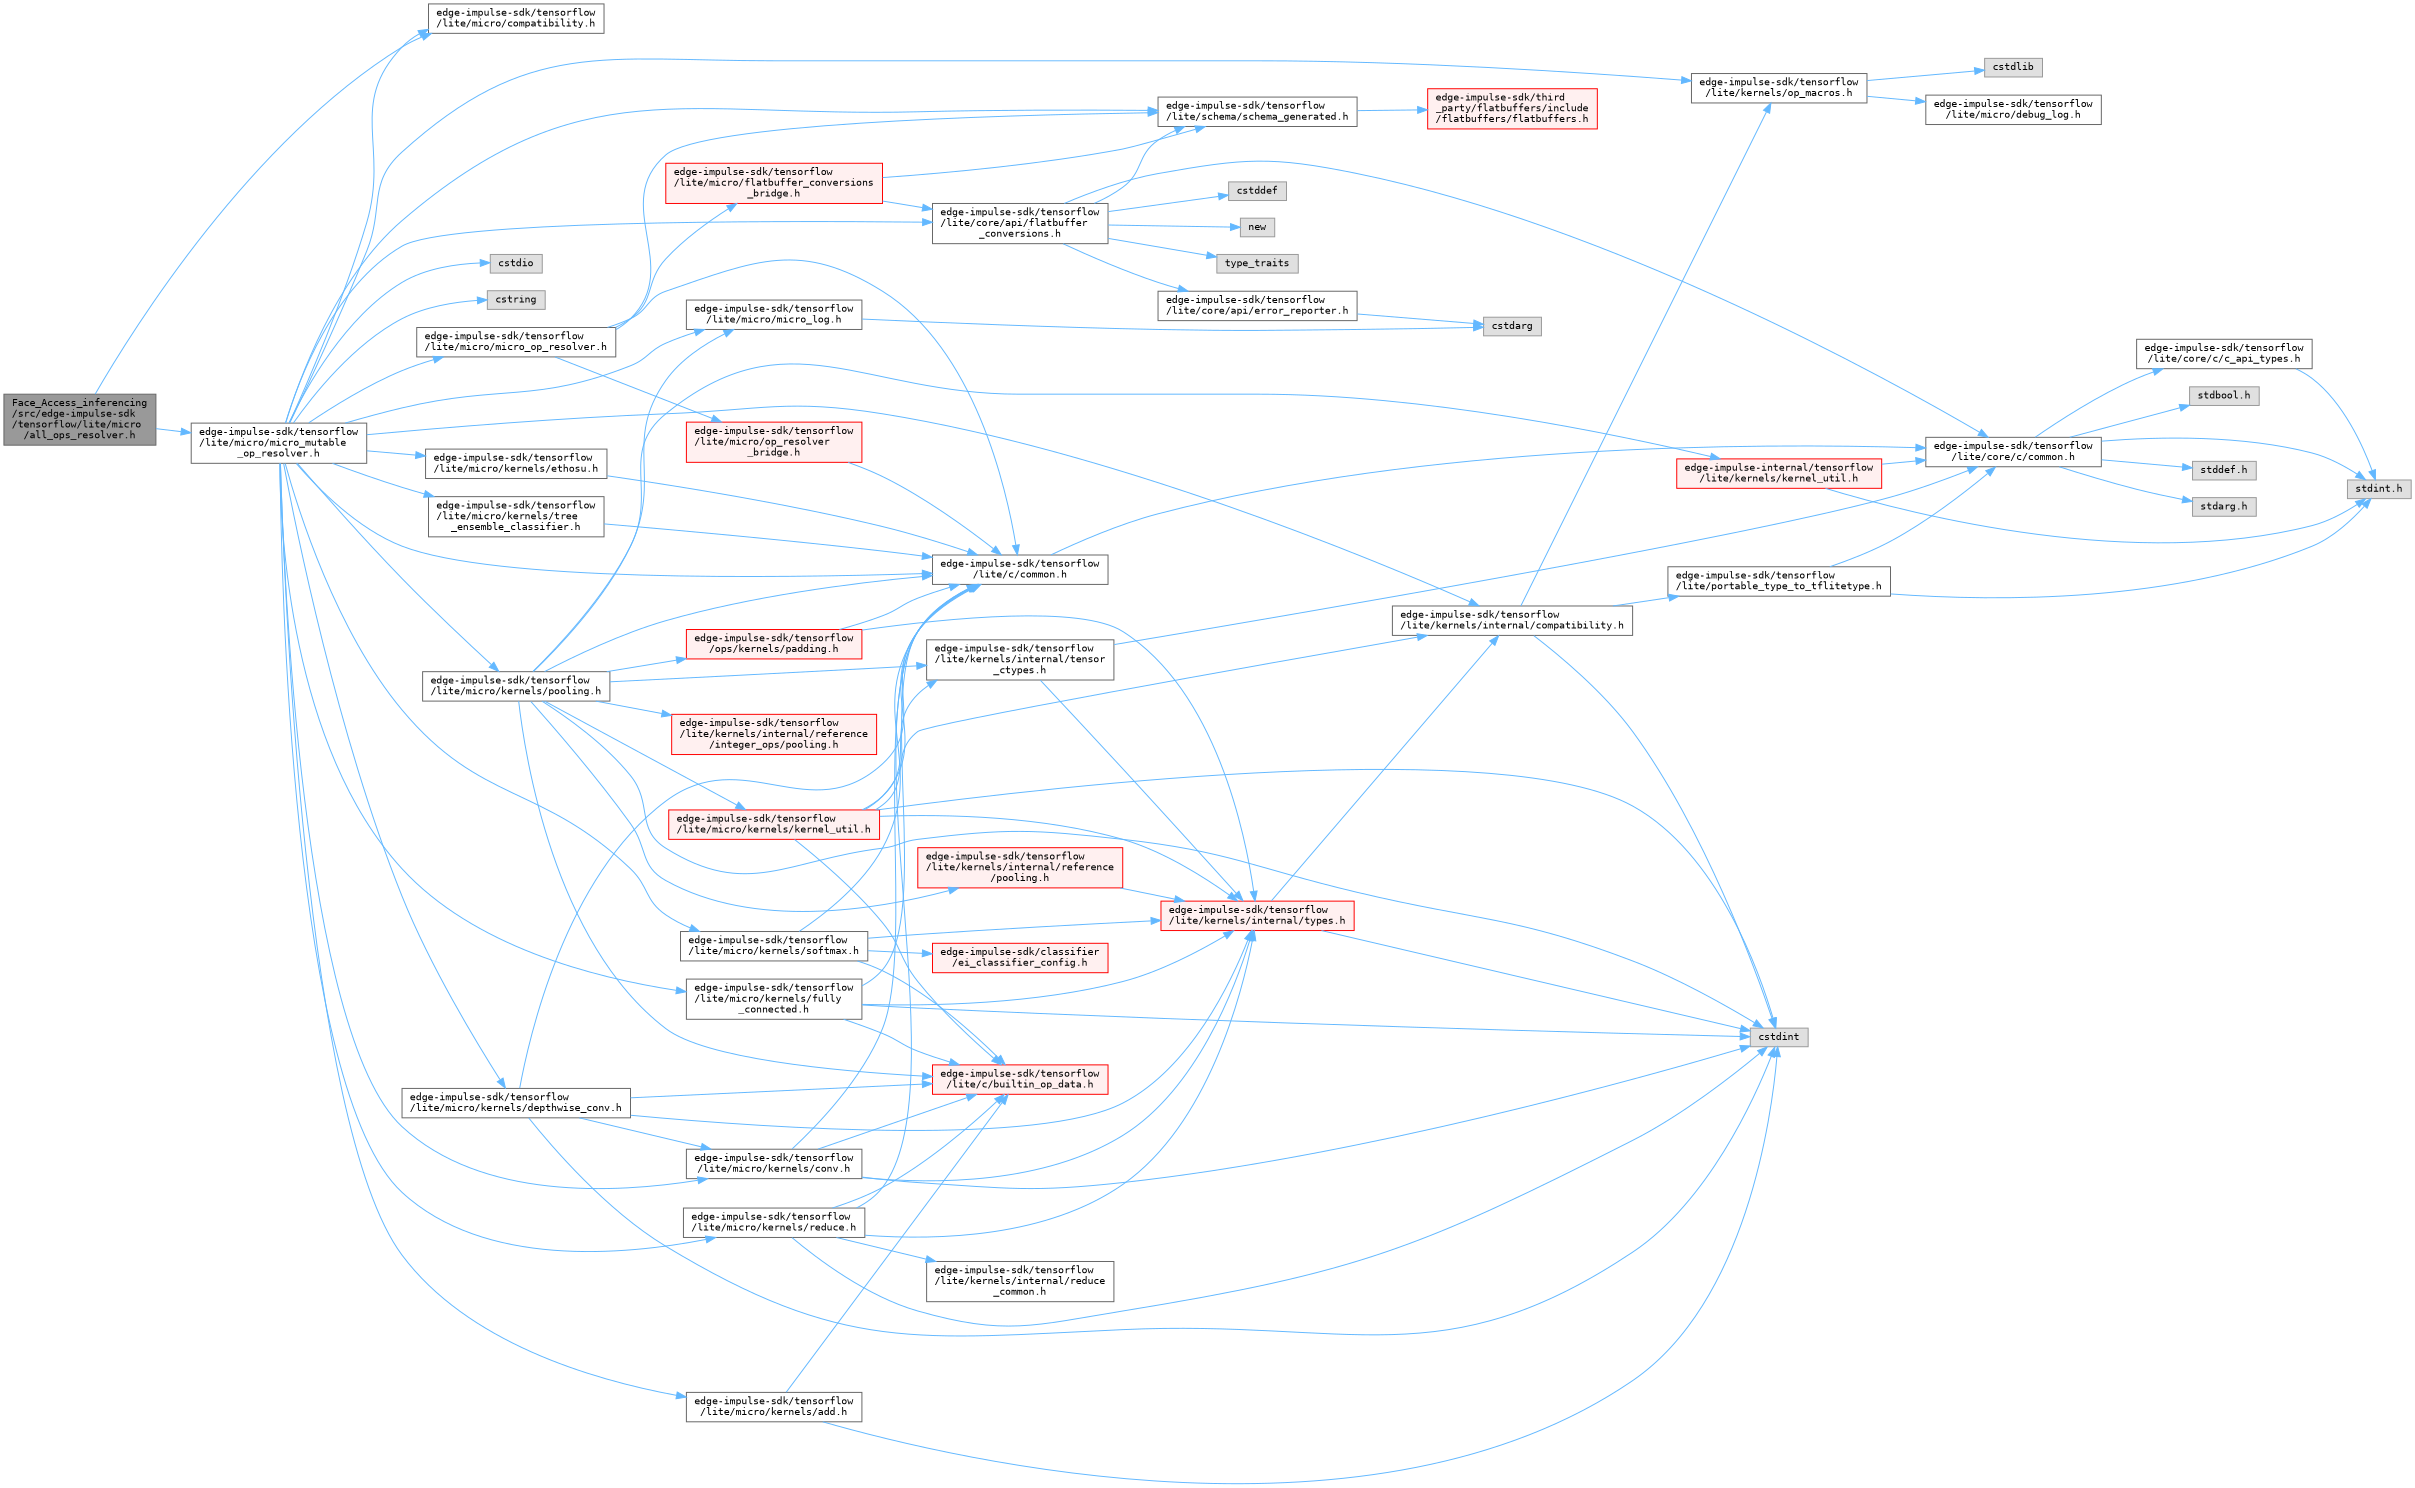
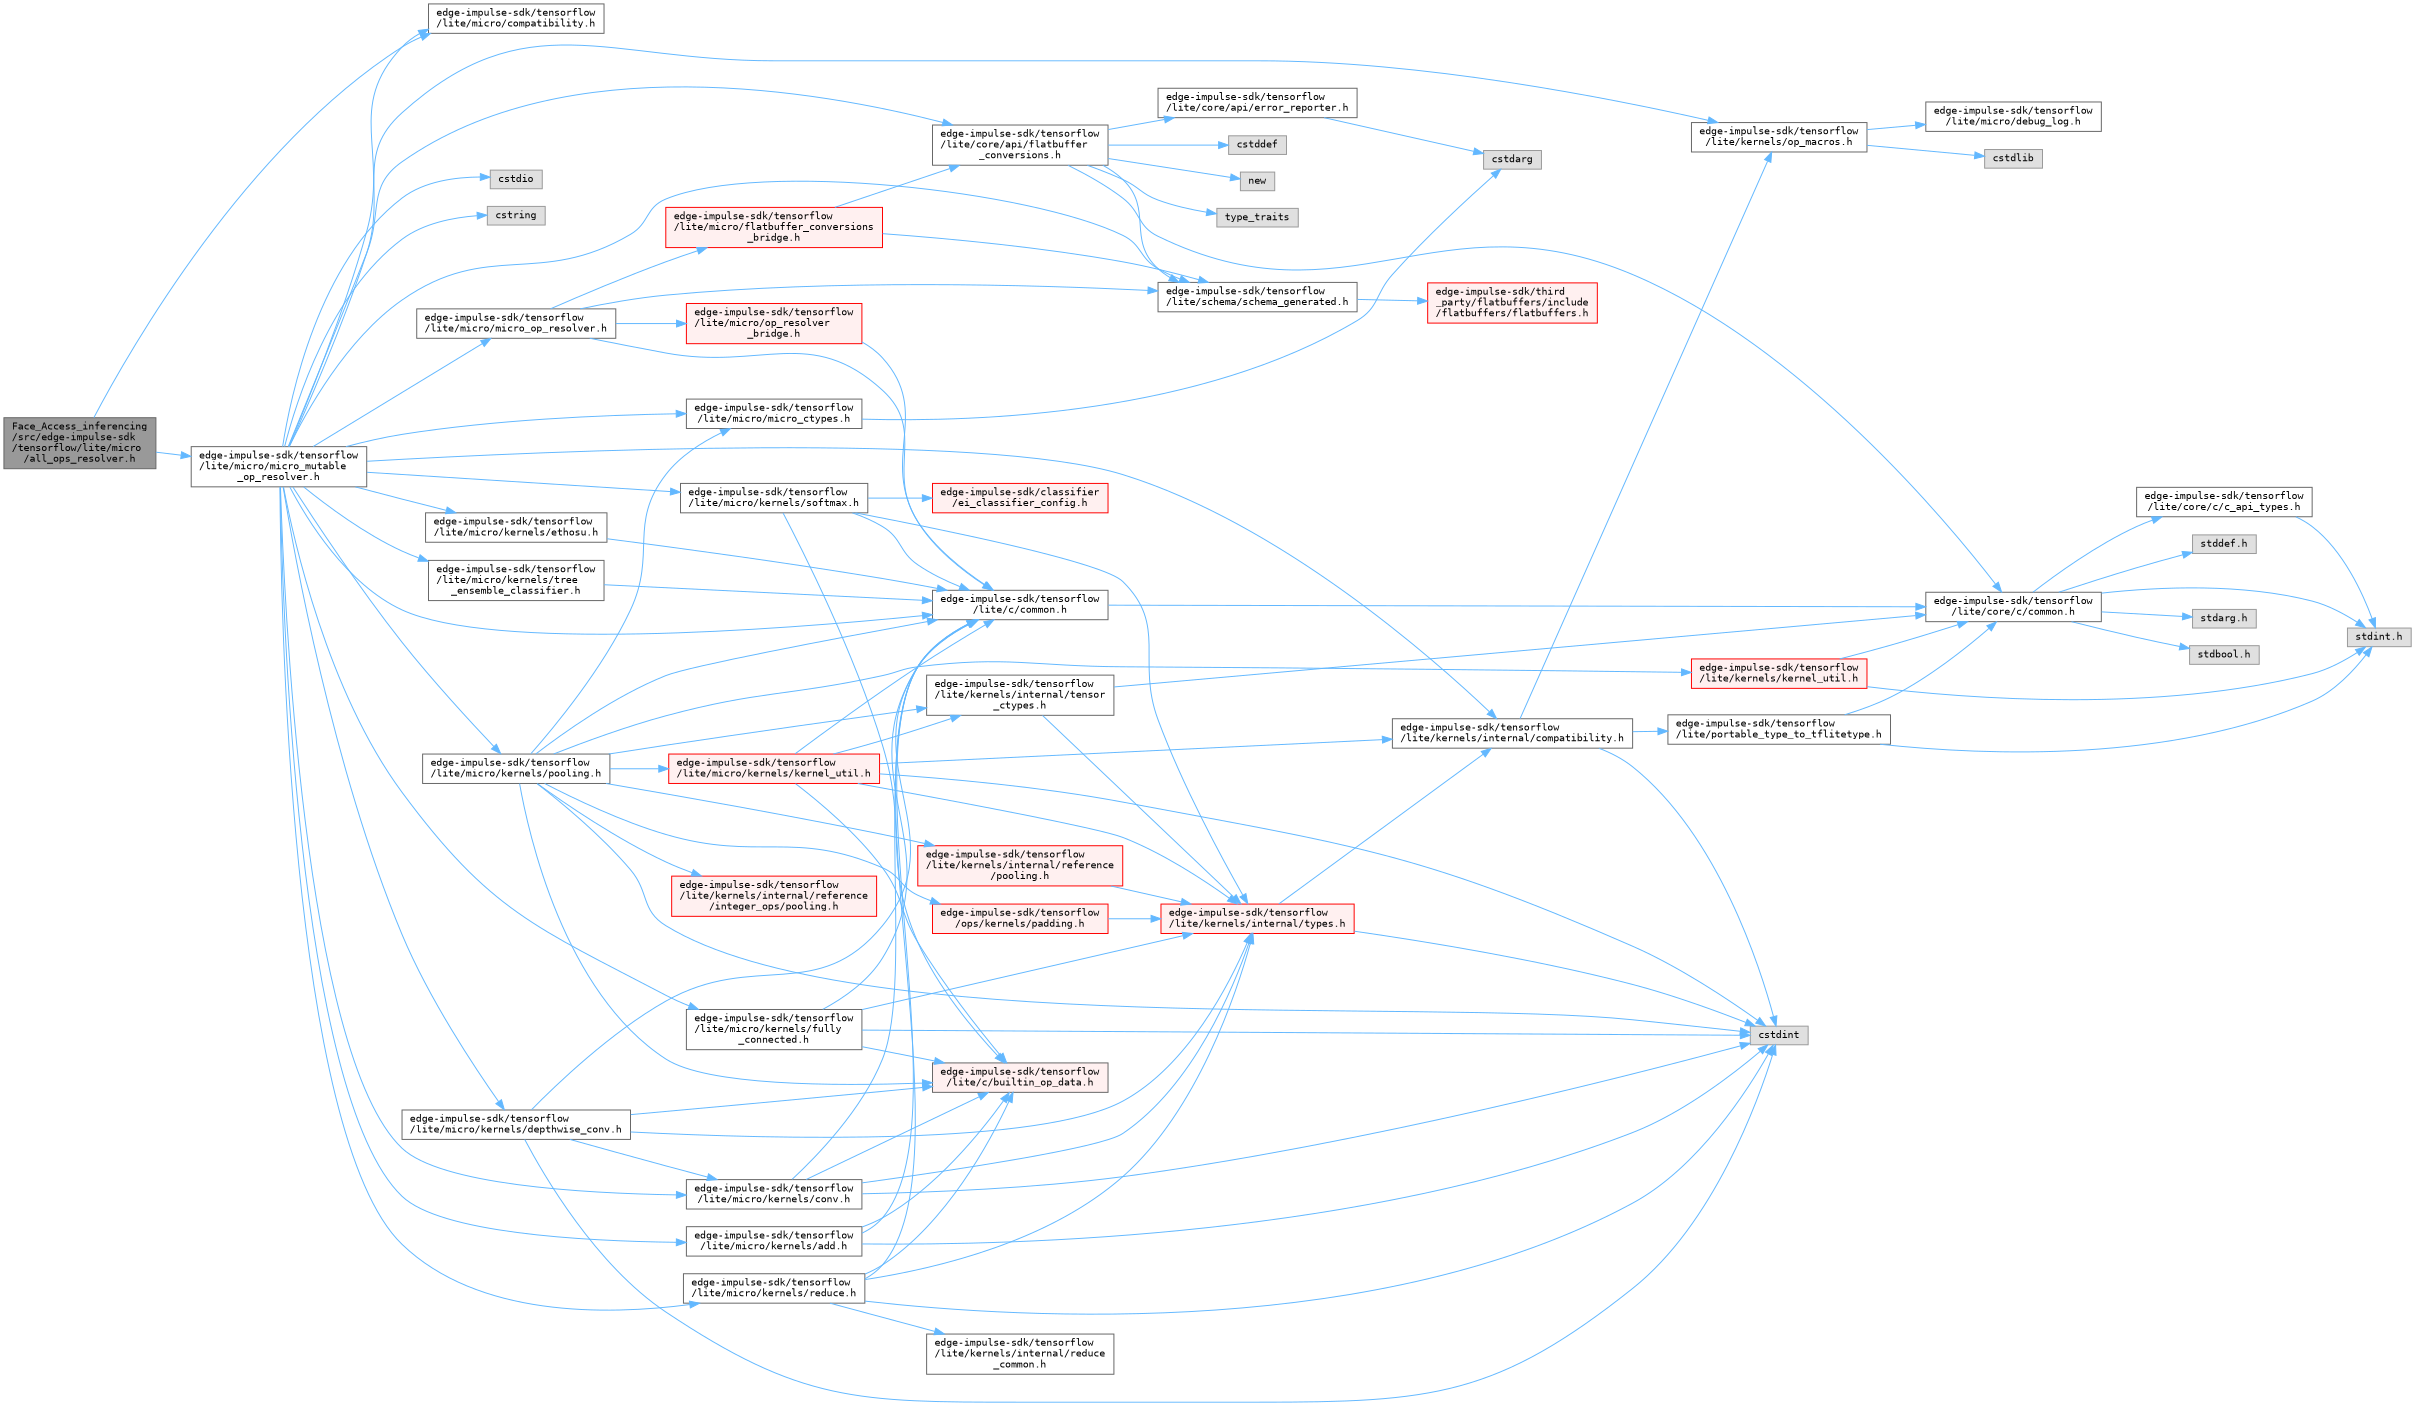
(774, 315) -> (774, 414)
(1779, 474) -> (1779, 674)
(895, 610) -> (904, 923)
(1020, 1080) -> (1020, 1078)
